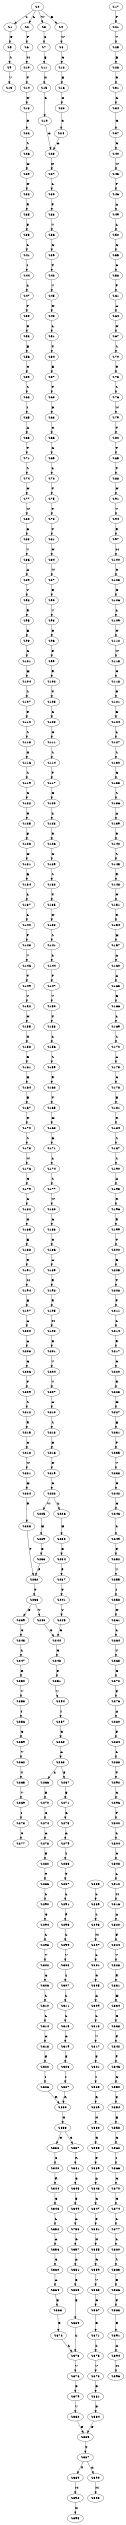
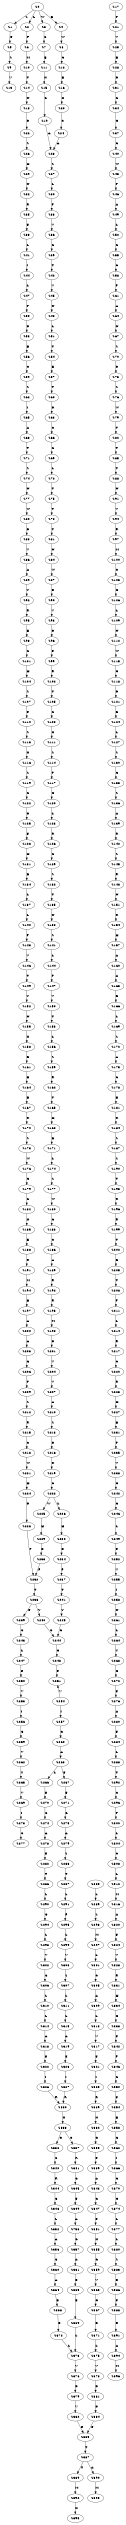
(53, 164) -> (53, 164)
(117, 1179) -> (117, 1179)
(56, 1690) -> (59, 1692)
